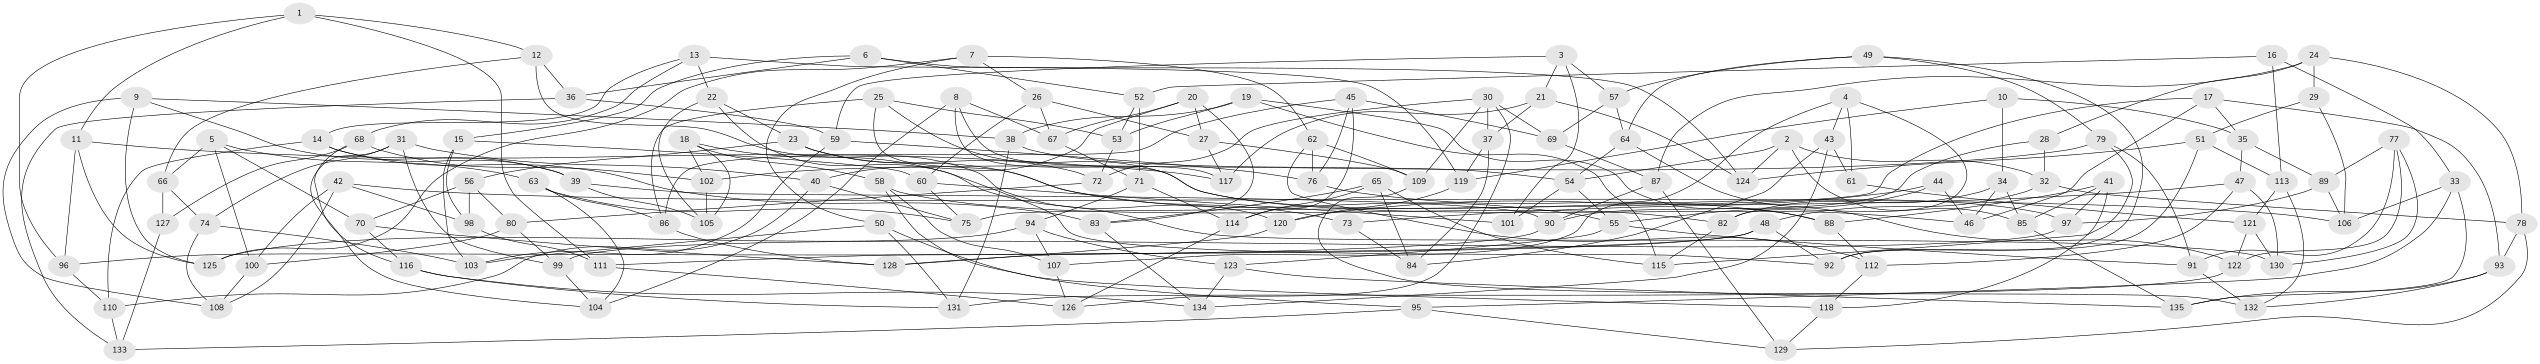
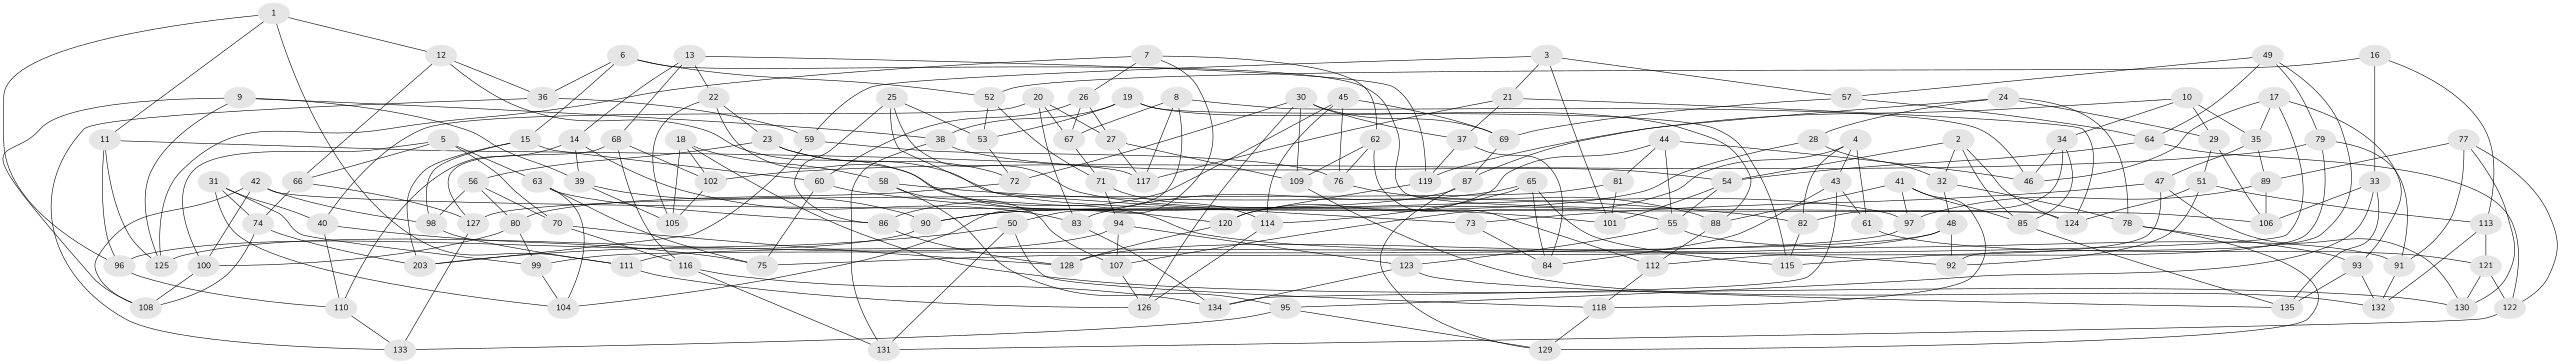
none -> (2201, 119)
none -> (1618, 182)
(471, 266) -> (420, 266)
